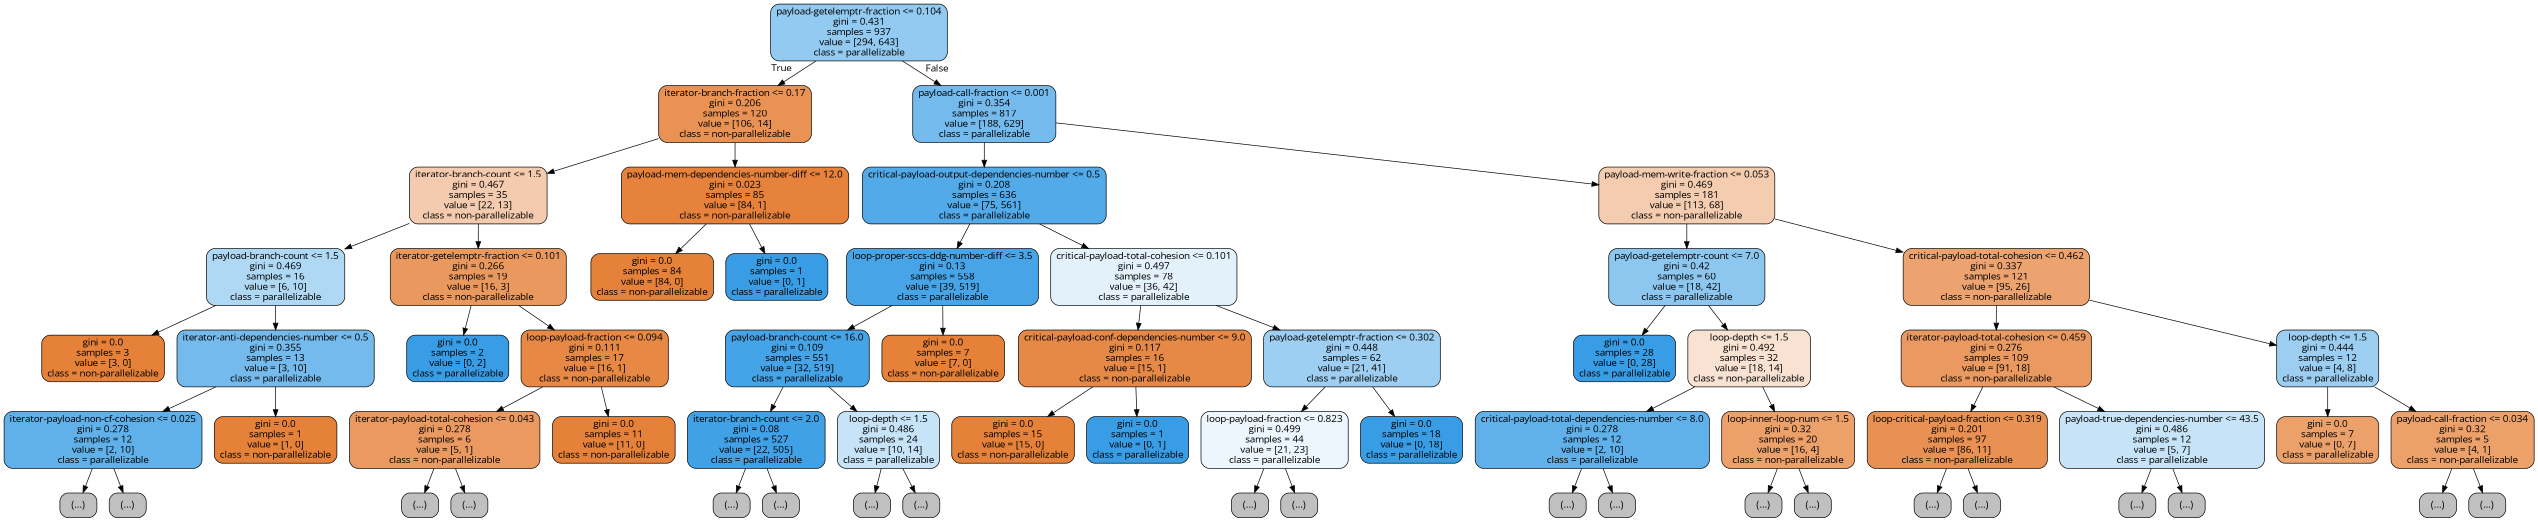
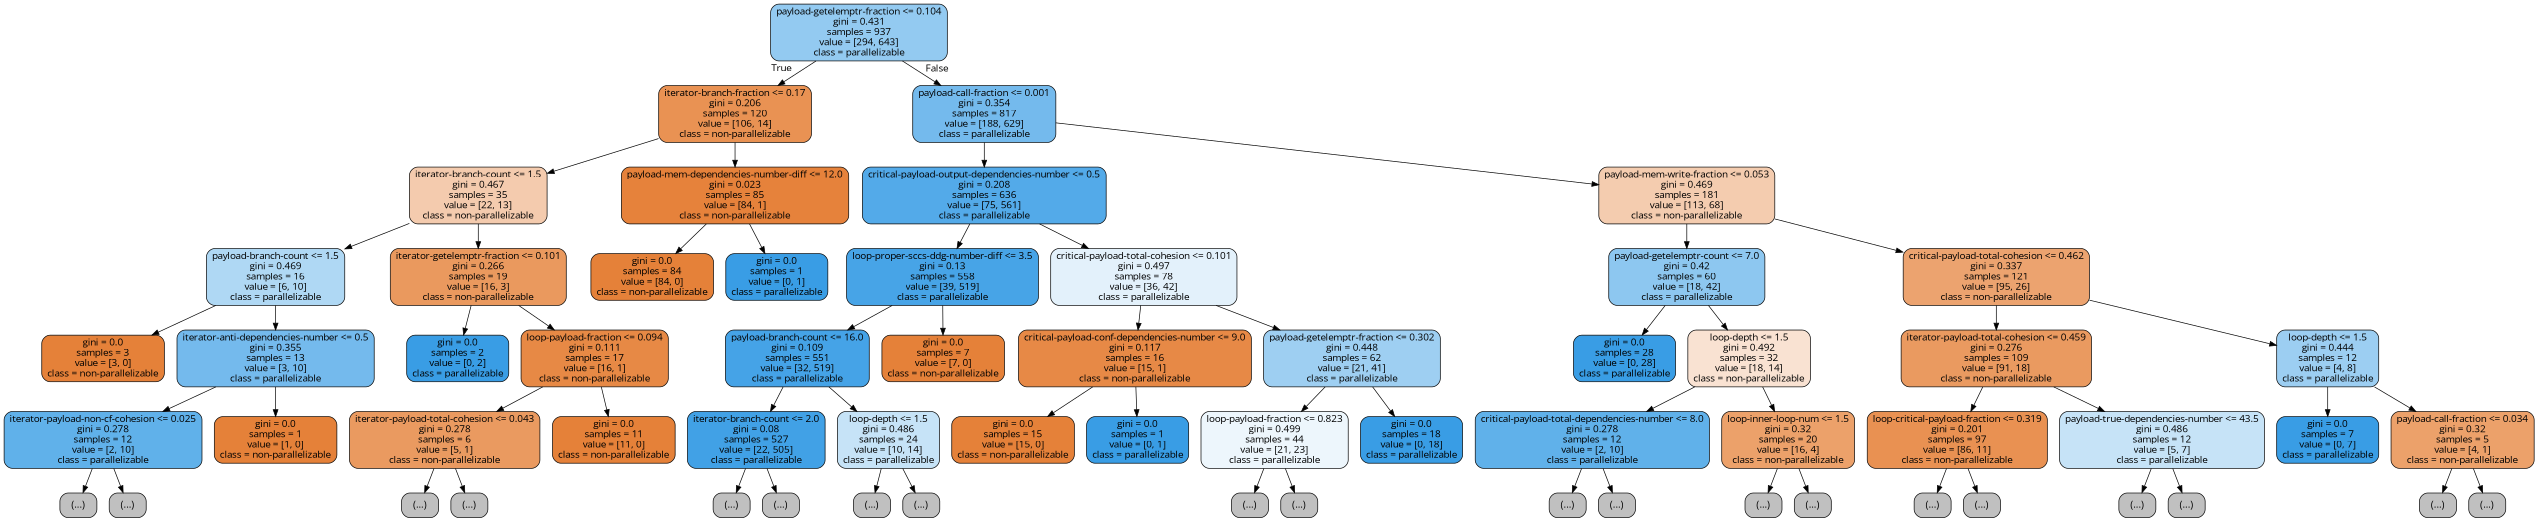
(2328, 440) -> (2328, 440)
